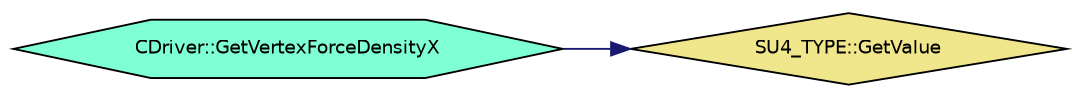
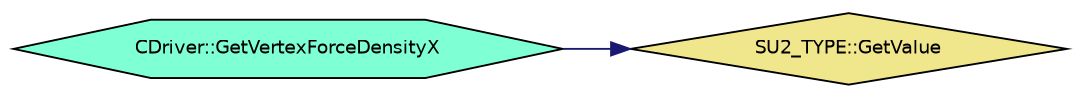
(849, 49) -> (849, 49)
